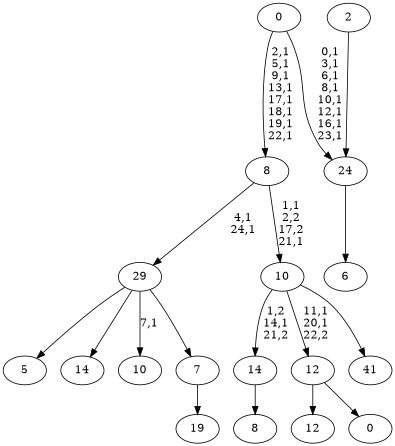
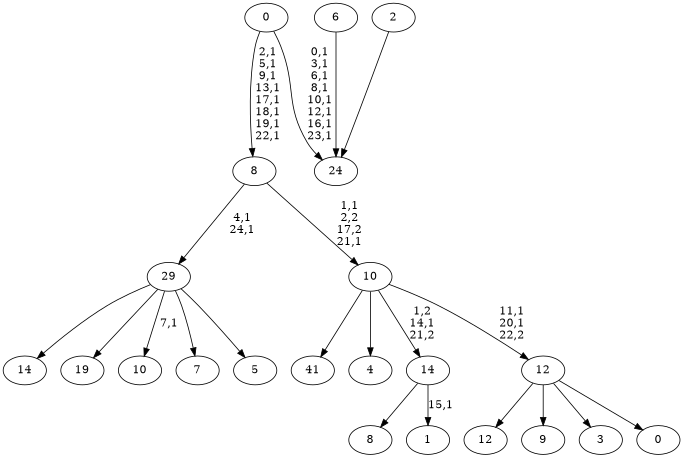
(346, 220) -> (336, 90)
none -> (370, 370)
(198, 396) -> (128, 321)
none -> (428, 440)
none -> (543, 440)
none -> (601, 440)
